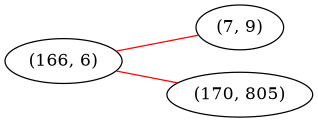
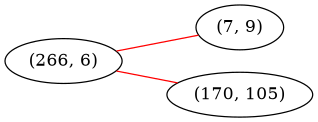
(64, 61) -> (64, 61)
(240, 95) -> (240, 95)
